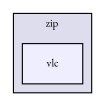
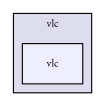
(53, 24) -> (53, 24)
